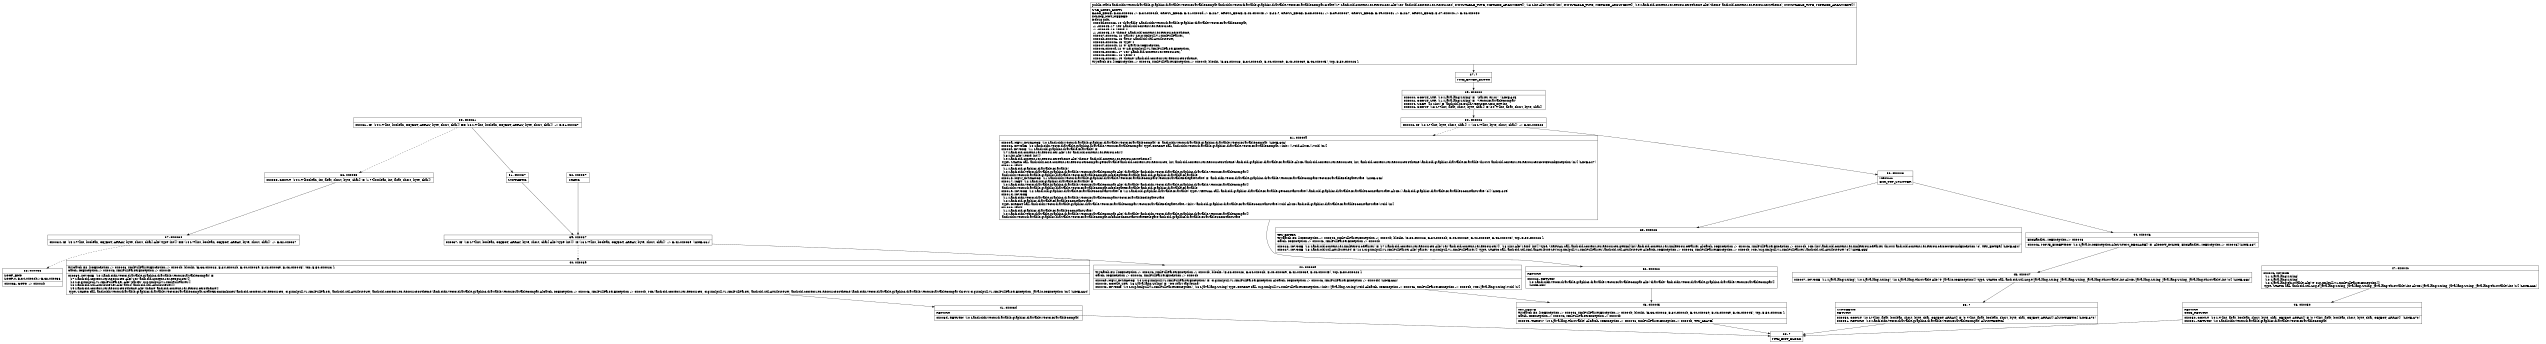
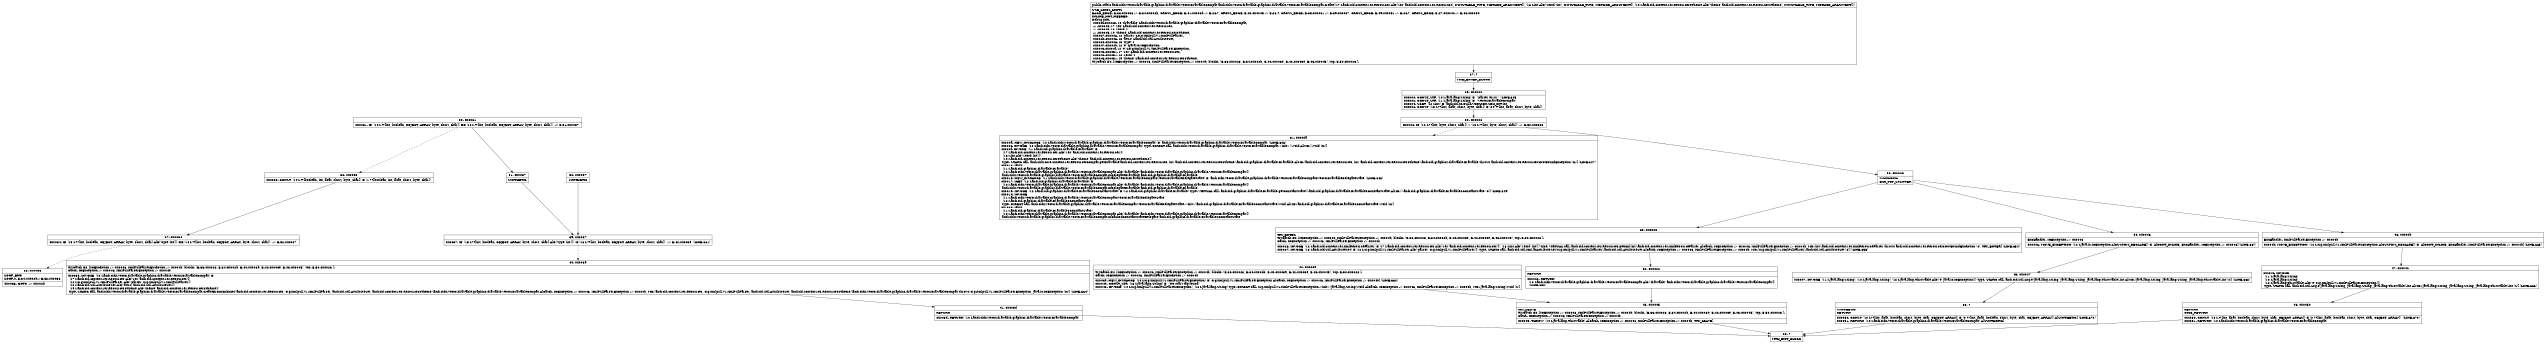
(1886, 179) -> (1889, 179)
(574, 180) -> (578, 180)
none -> (2403, 240)
(937, 252) -> none
(1409, 260) -> (1650, 258)
